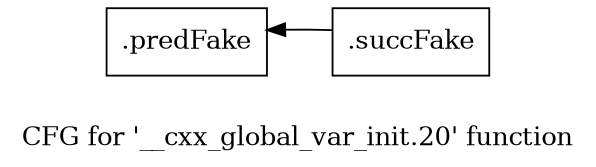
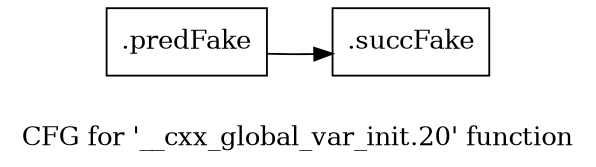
(309, 30) -> (291, 54)
